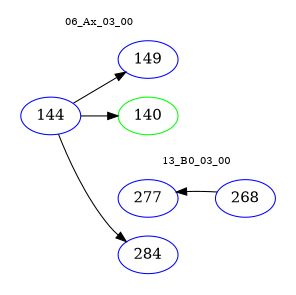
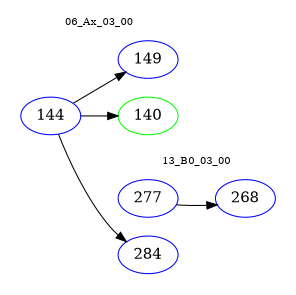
(202, 191) -> (191, 205)
